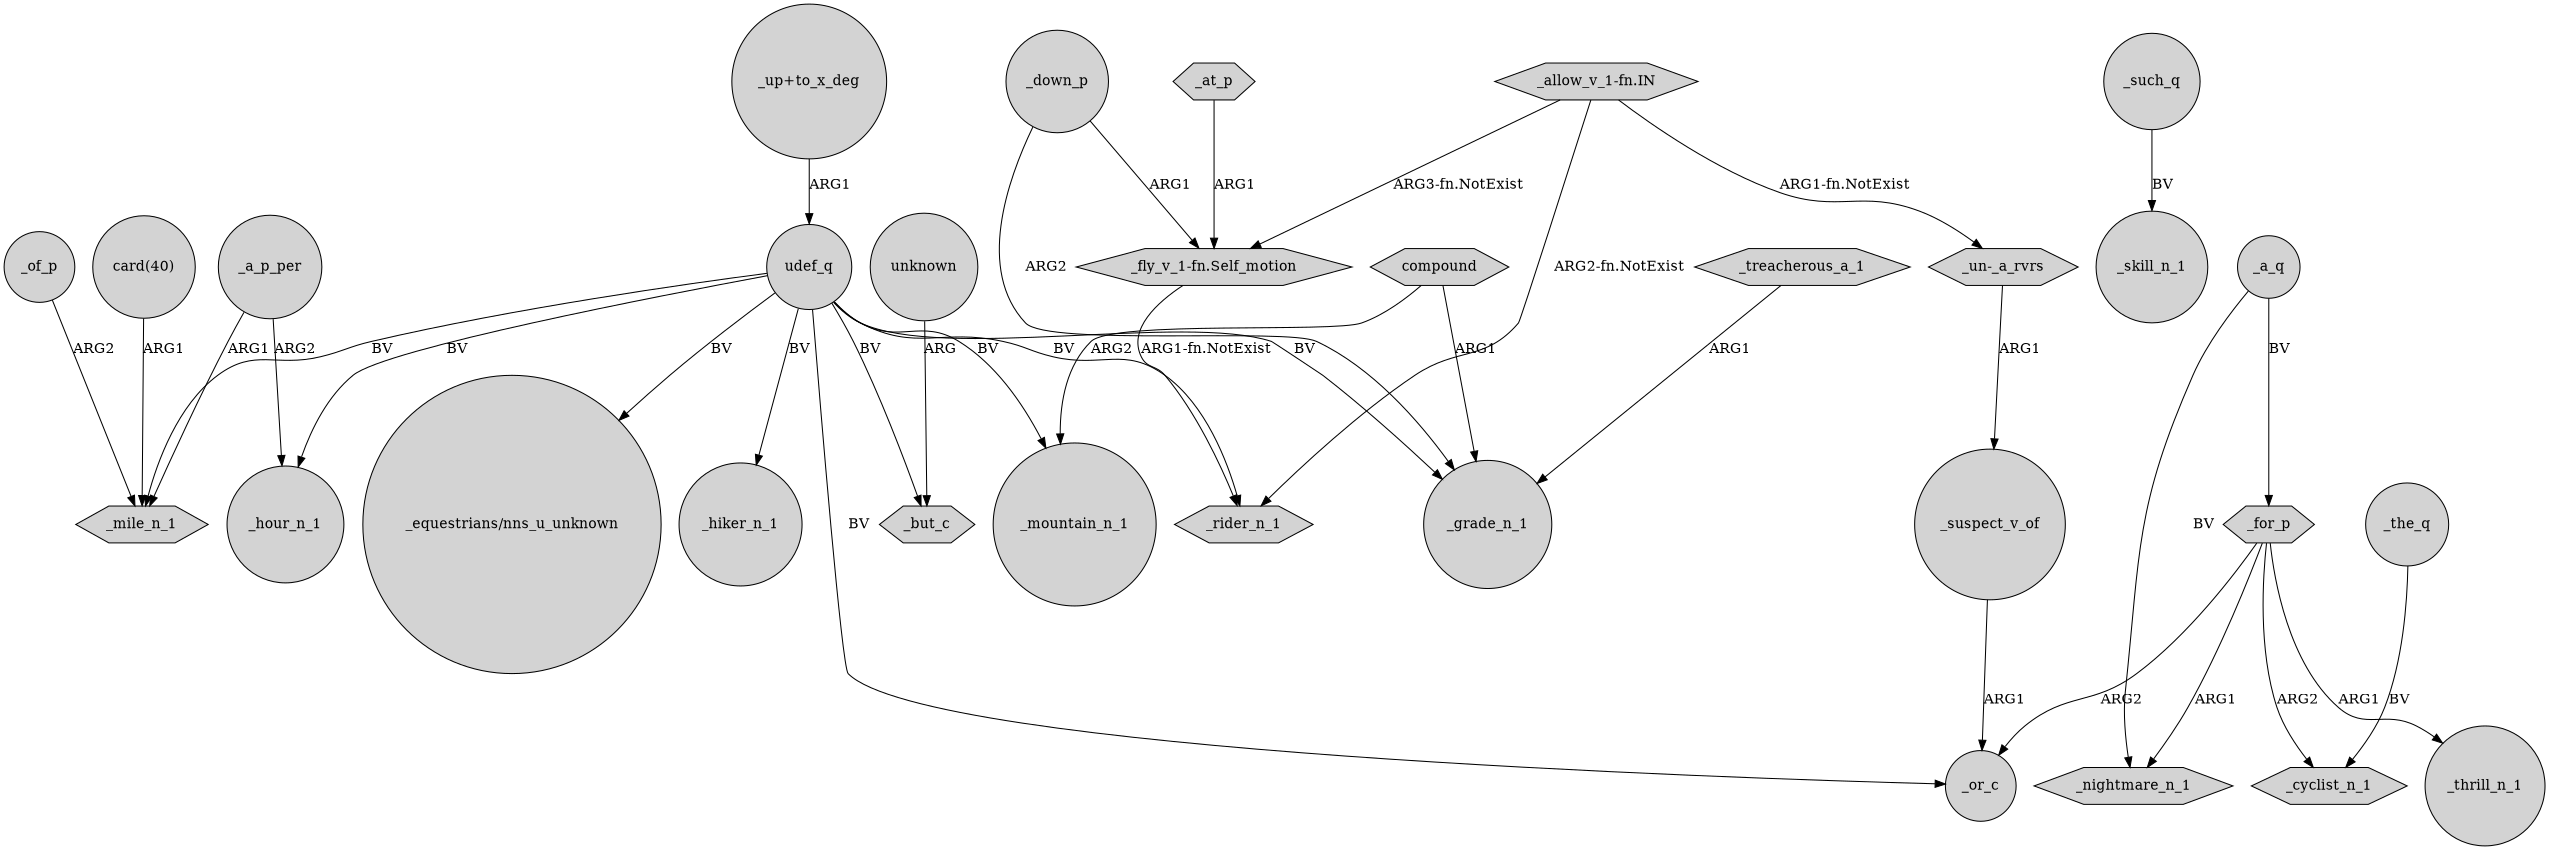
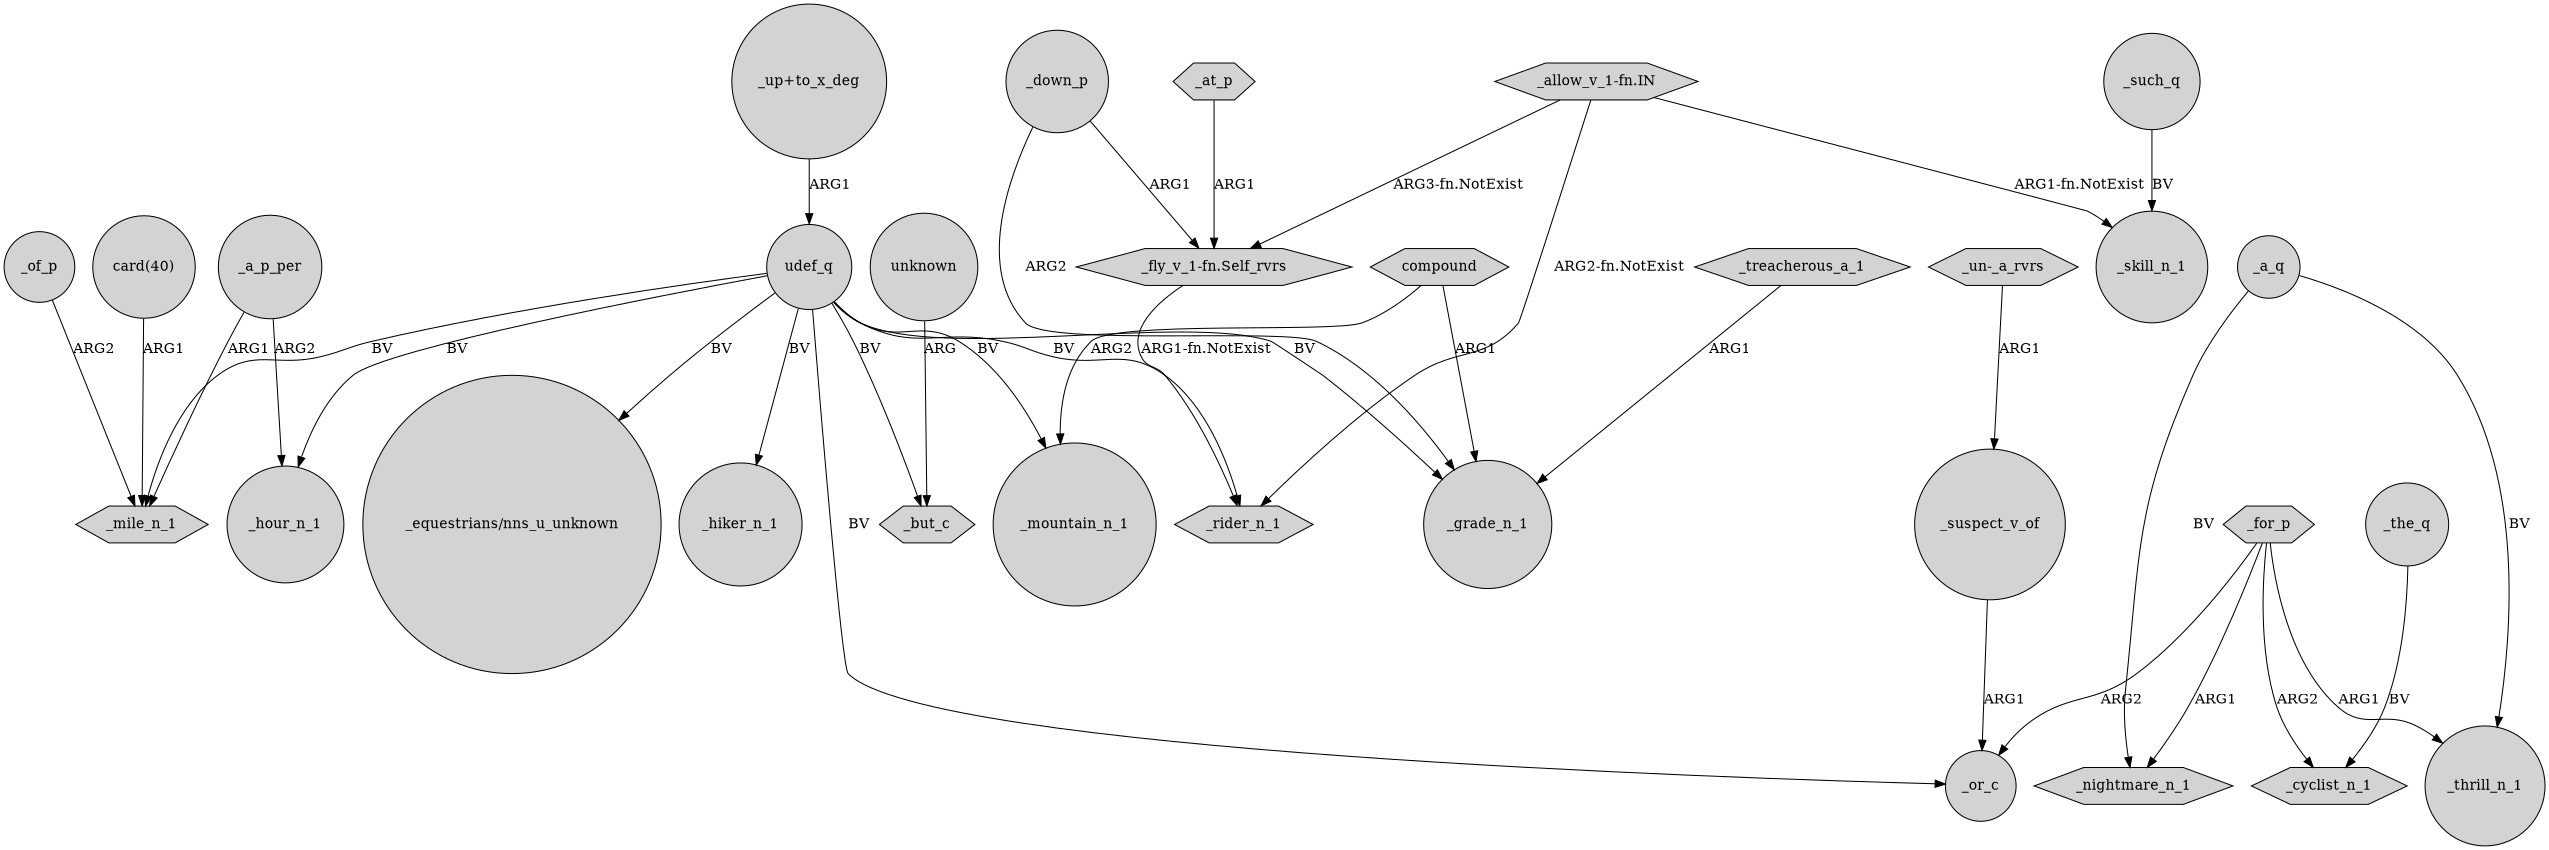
(1788, 195) -> (1880, 157)
(1214, 267) -> (1214, 267)
(2269, 397) -> (2489, 448)
